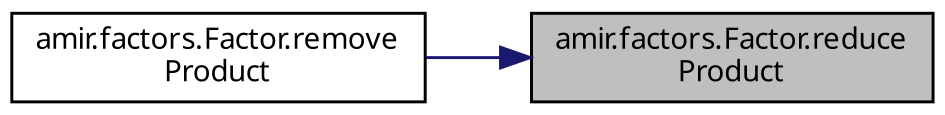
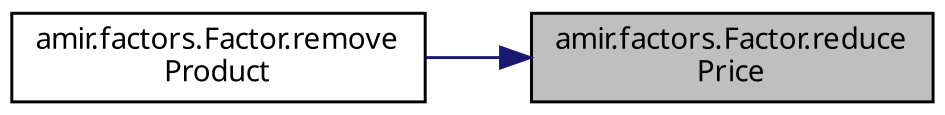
(732, 58) -> (732, 58)
